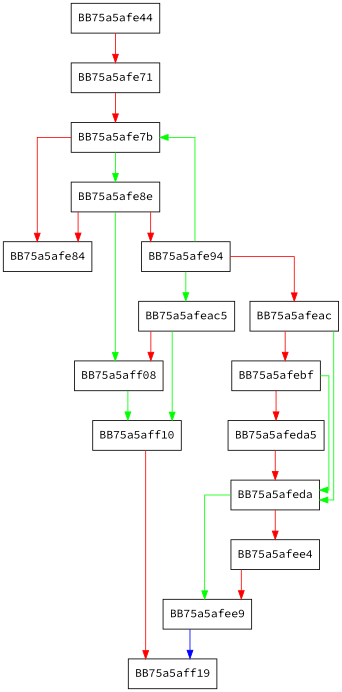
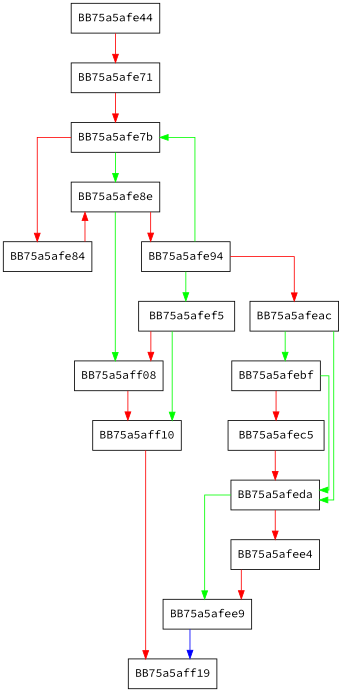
(78, 223) -> (85, 231)
(187, 316) -> (187, 316)
(285, 342) -> (285, 342)
(128, 401) -> (128, 401)
(276, 435) -> (276, 435)
